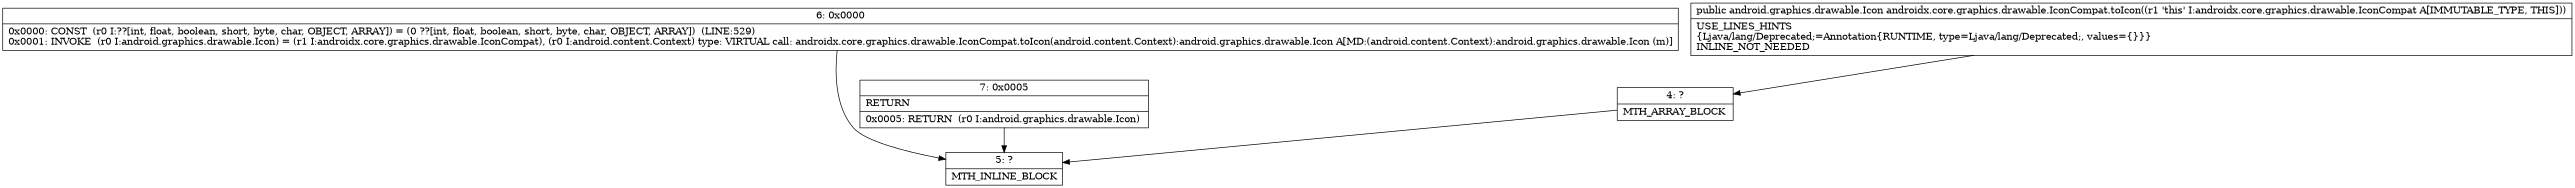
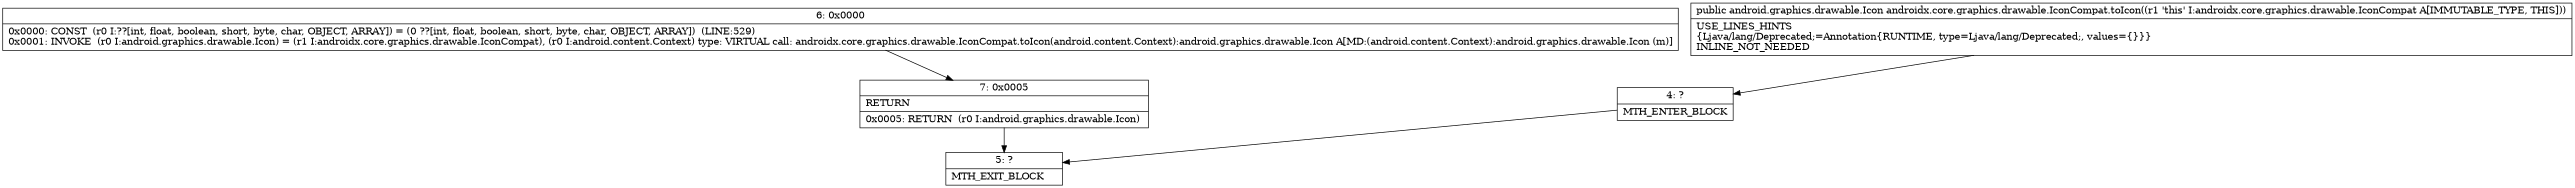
(1674, 112) -> (1675, 112)
(857, 131) -> (916, 64)
(1004, 177) -> (998, 177)
